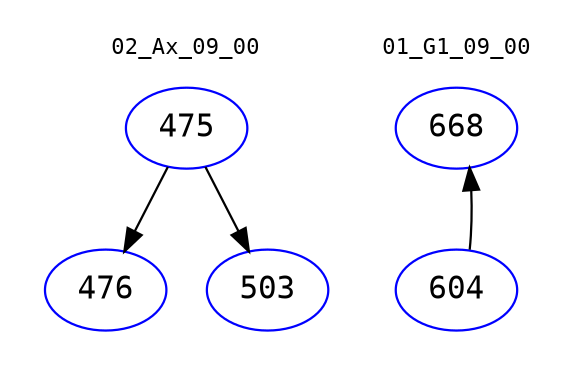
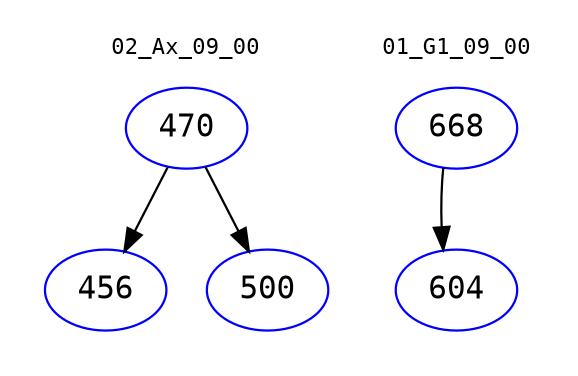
(187, 128) -> (187, 128)
(472, 220) -> (441, 197)
(106, 290) -> (106, 290)
(268, 290) -> (268, 290)
